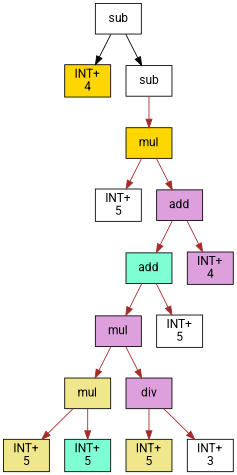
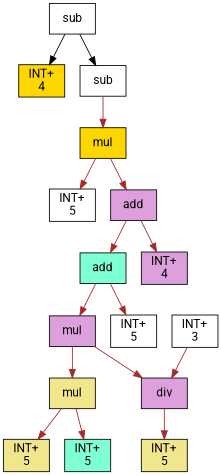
(176, 421) -> (181, 359)
